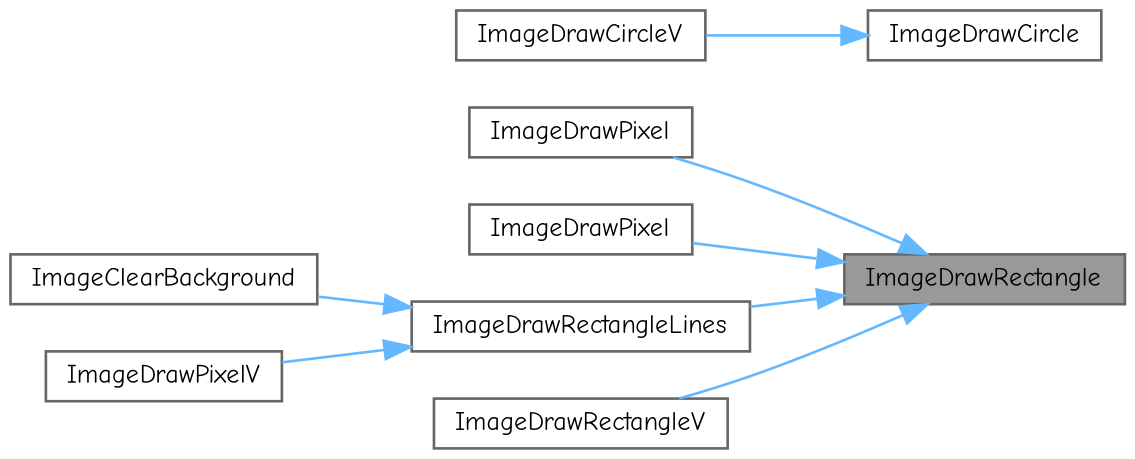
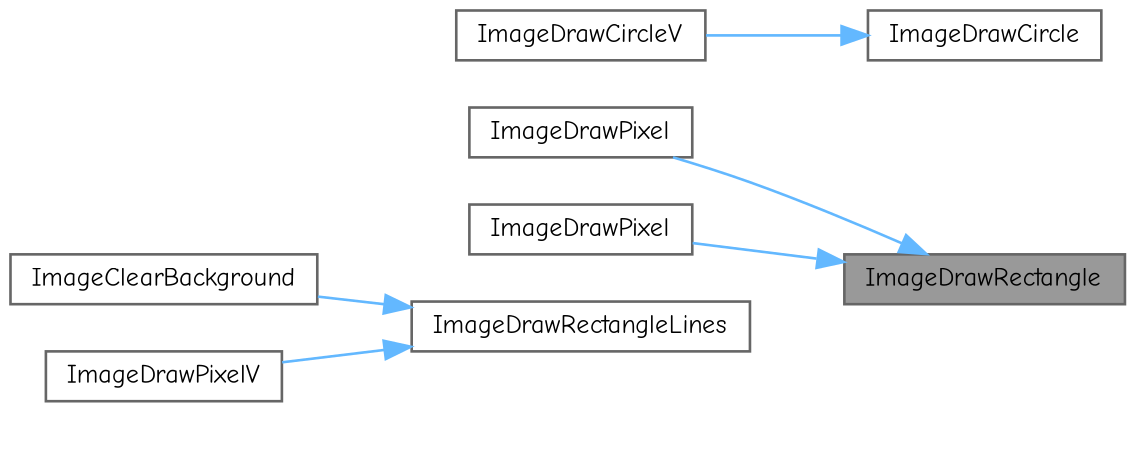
(784, 303) -> none
(581, 423) -> none
